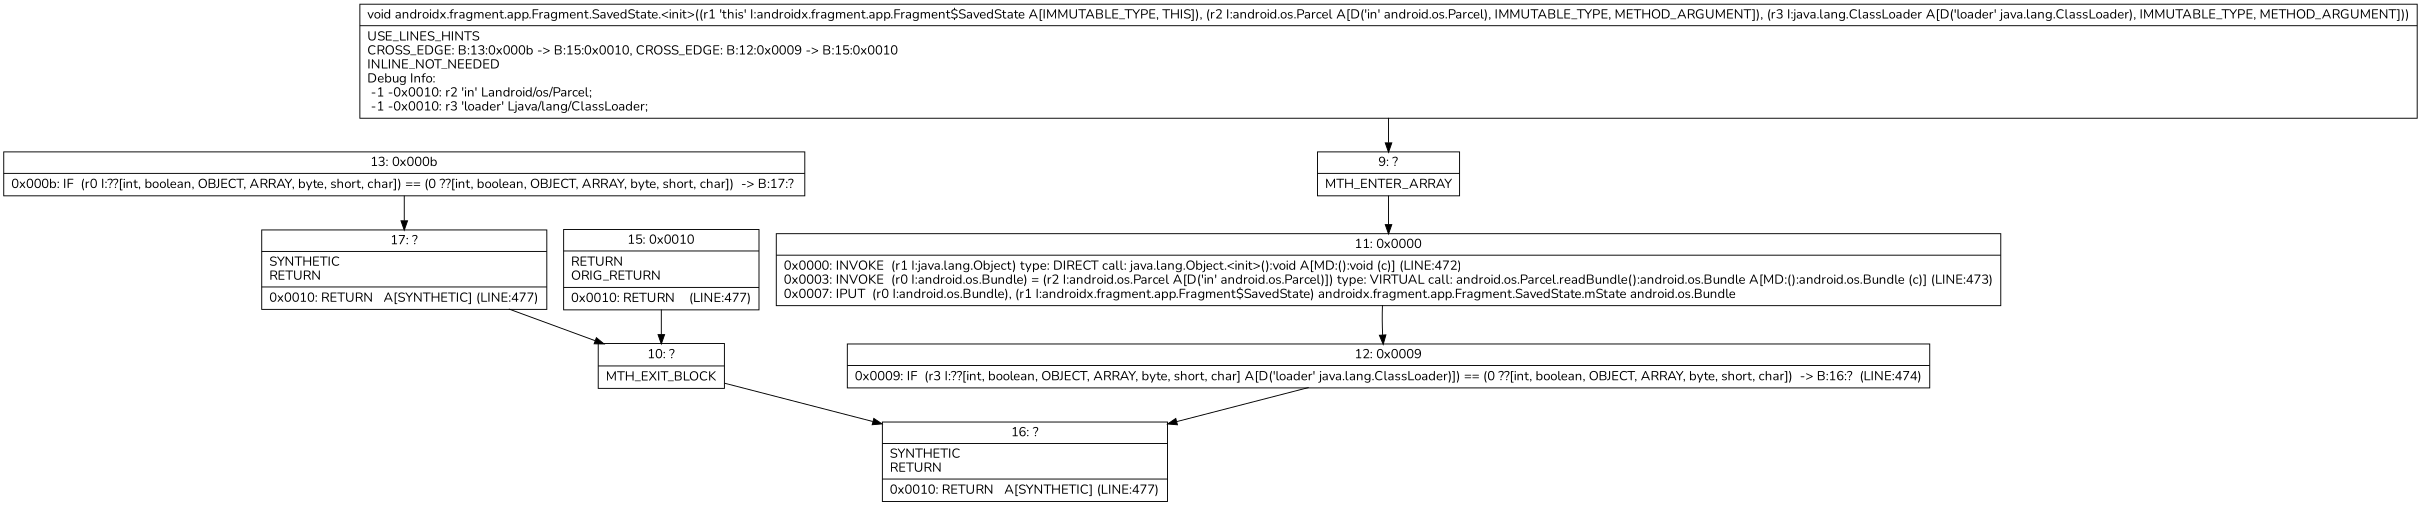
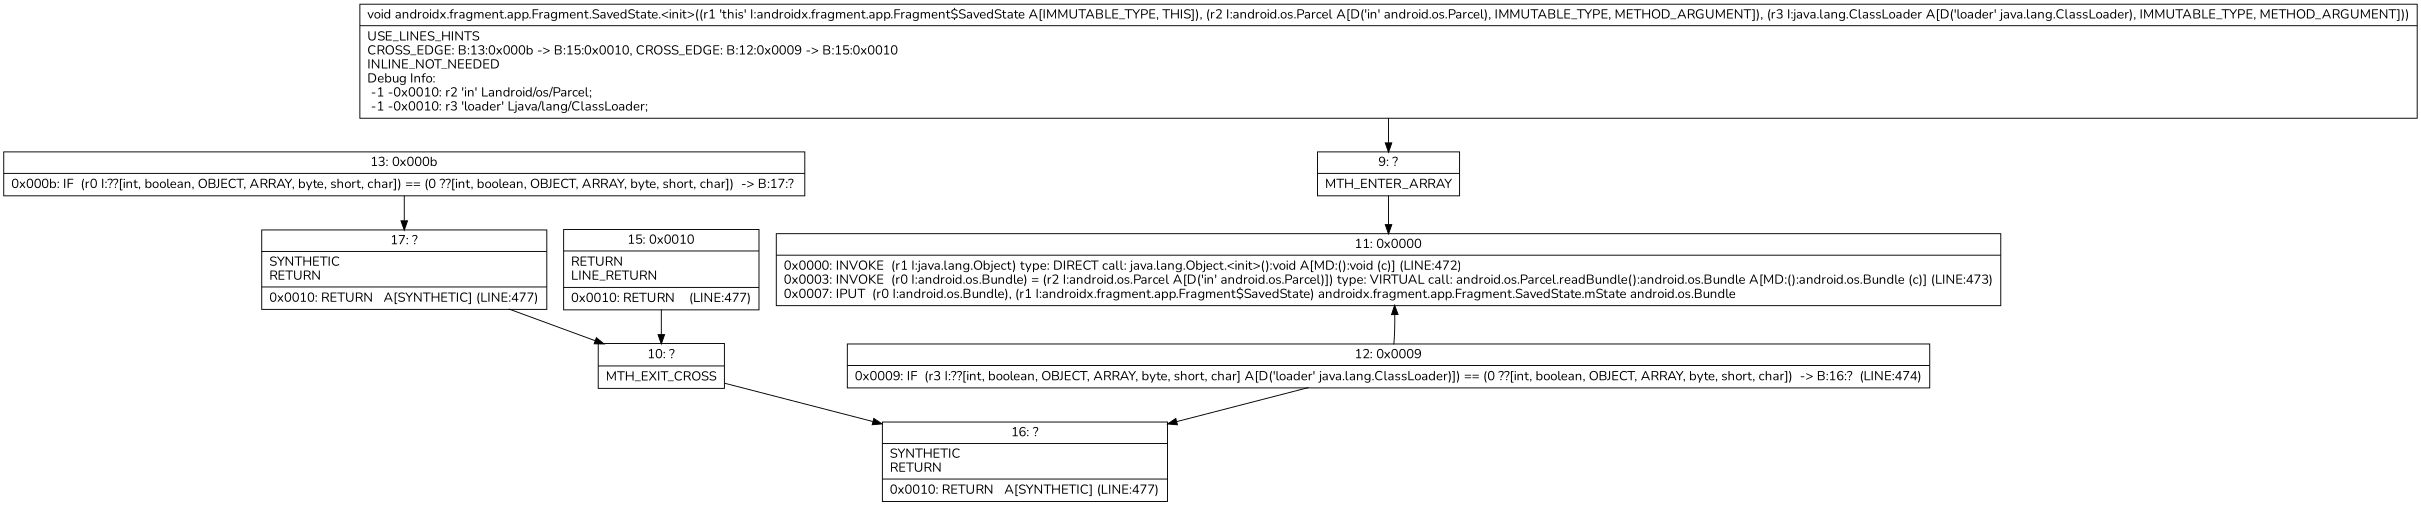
(616, 276) -> (615, 276)
(1382, 320) -> (1395, 330)
(661, 377) -> (661, 377)
